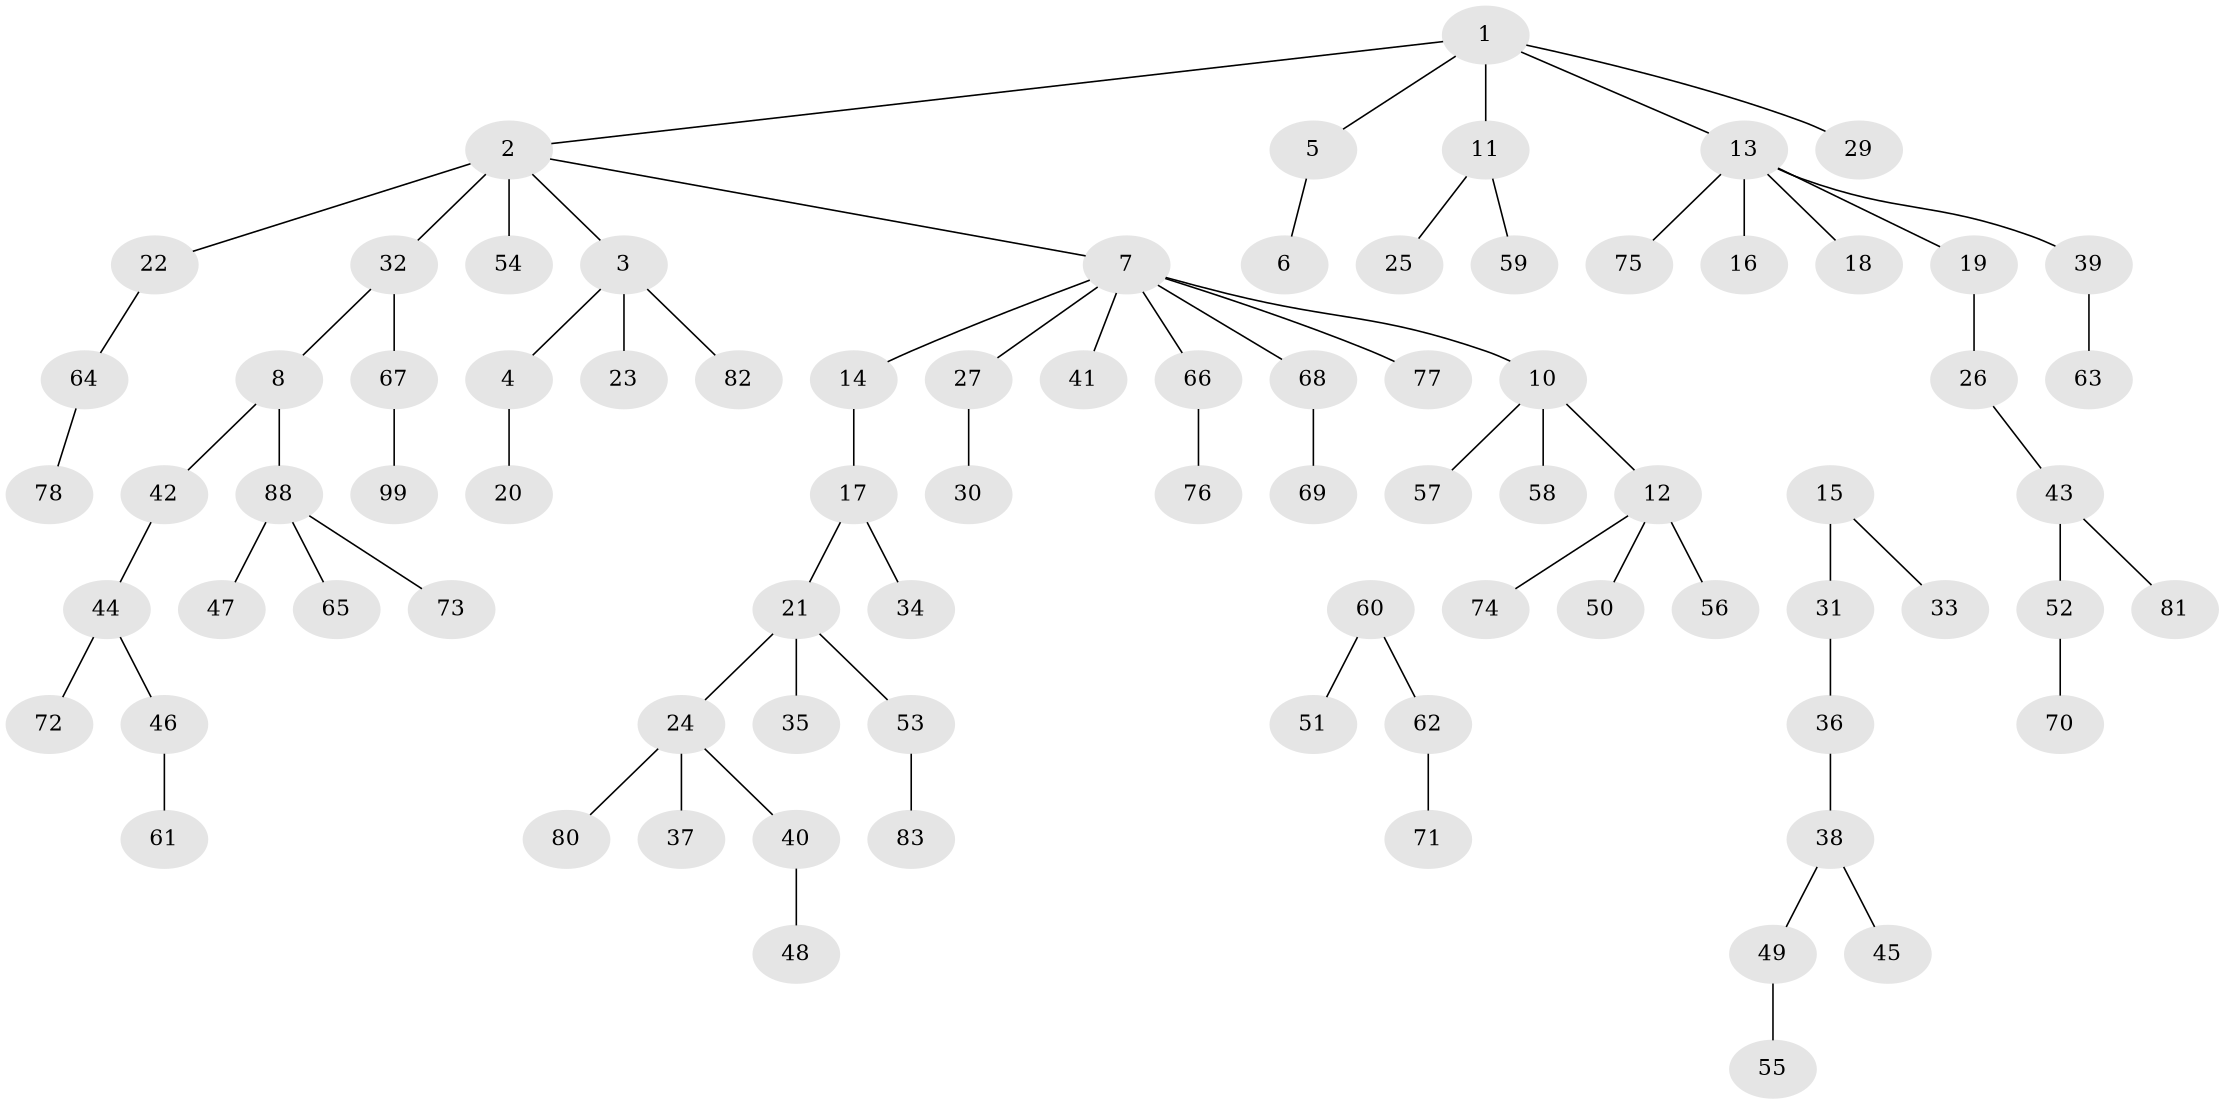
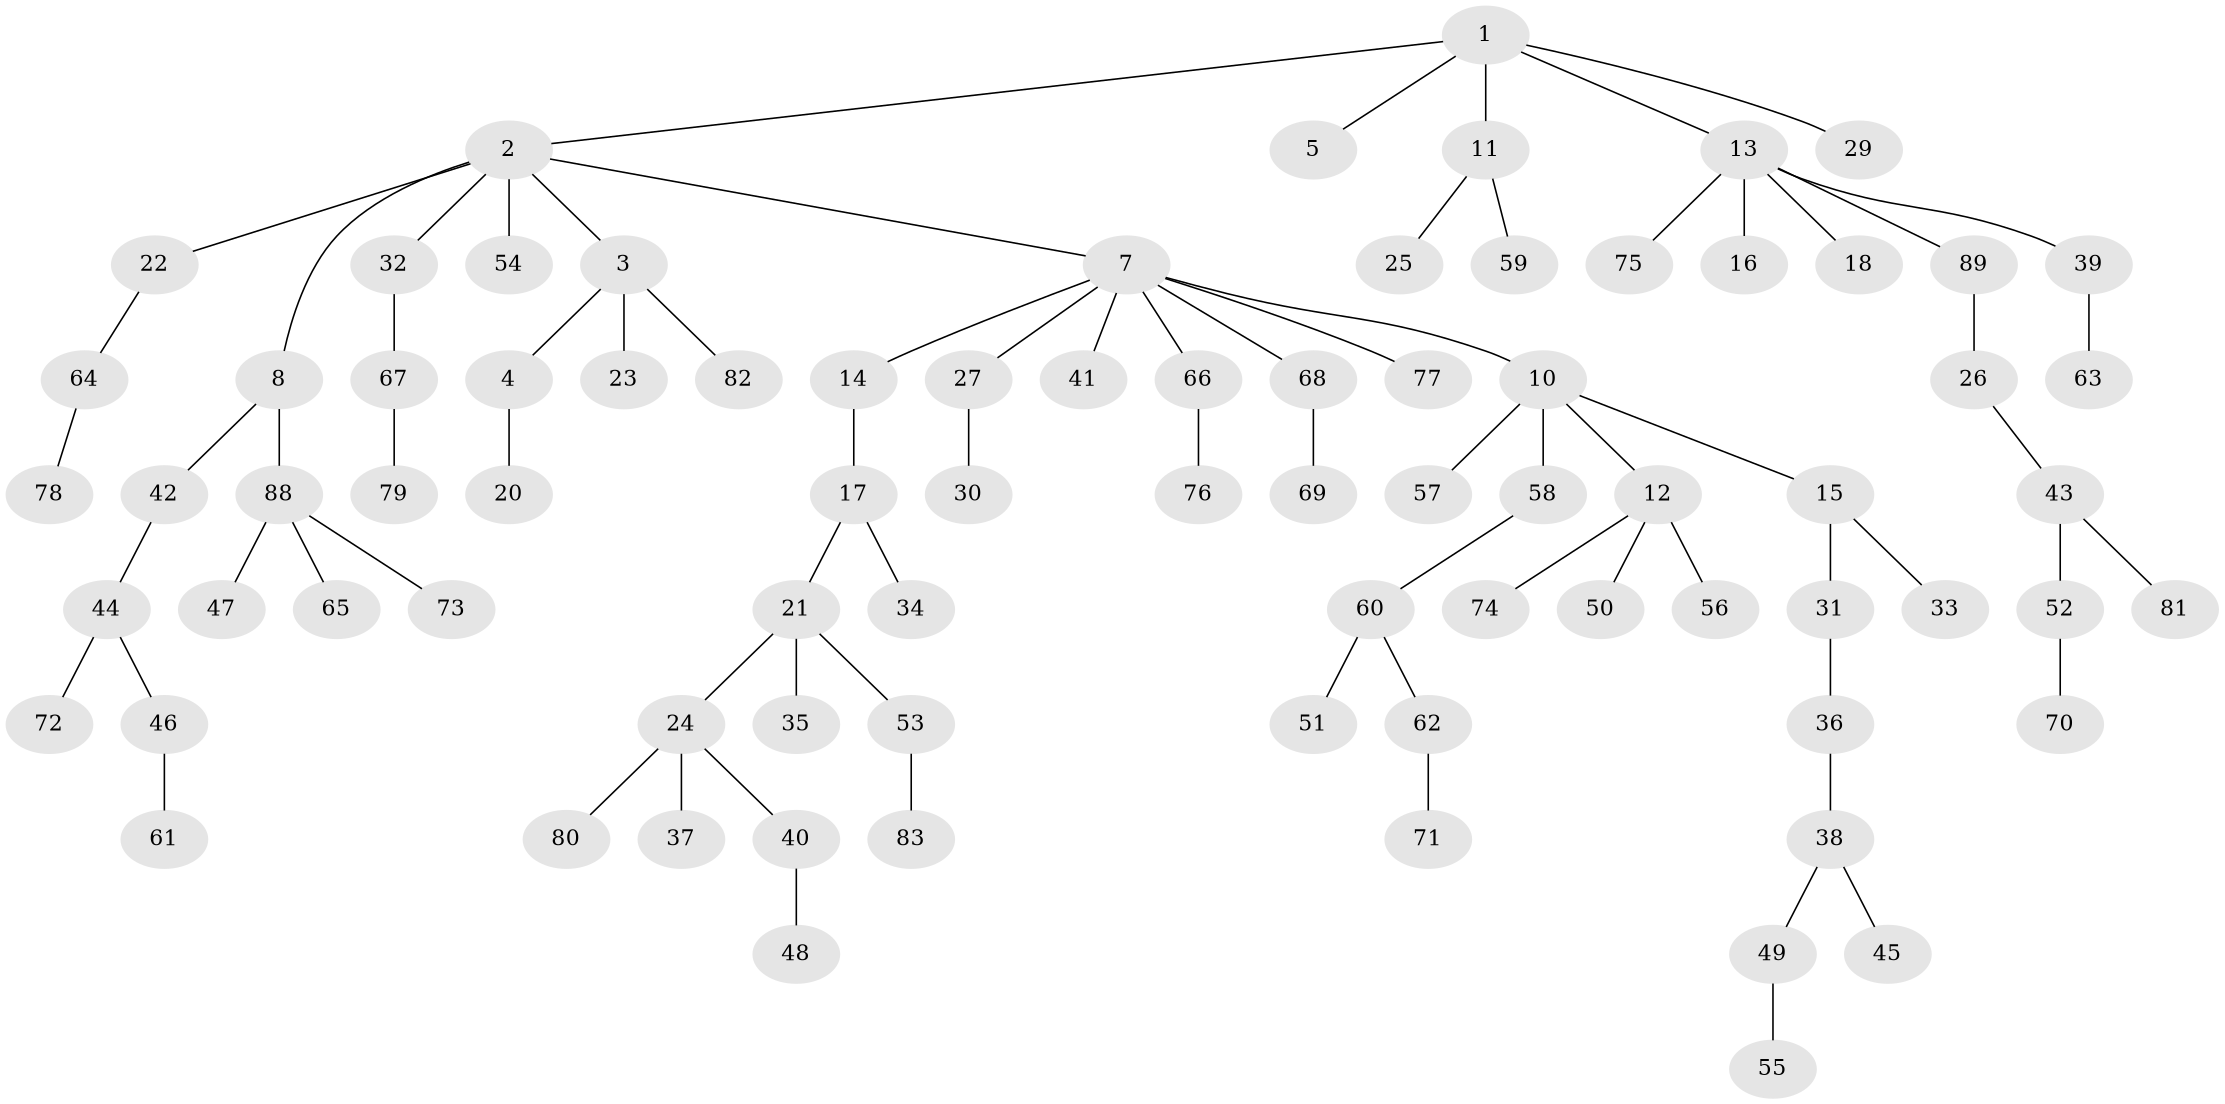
(1285, 265) -> none
(1974, 265) -> (1974, 265)
(337, 322) -> (346, 227)
none -> (1687, 437)
(394, 495) -> (394, 495)
none -> (1457, 552)
